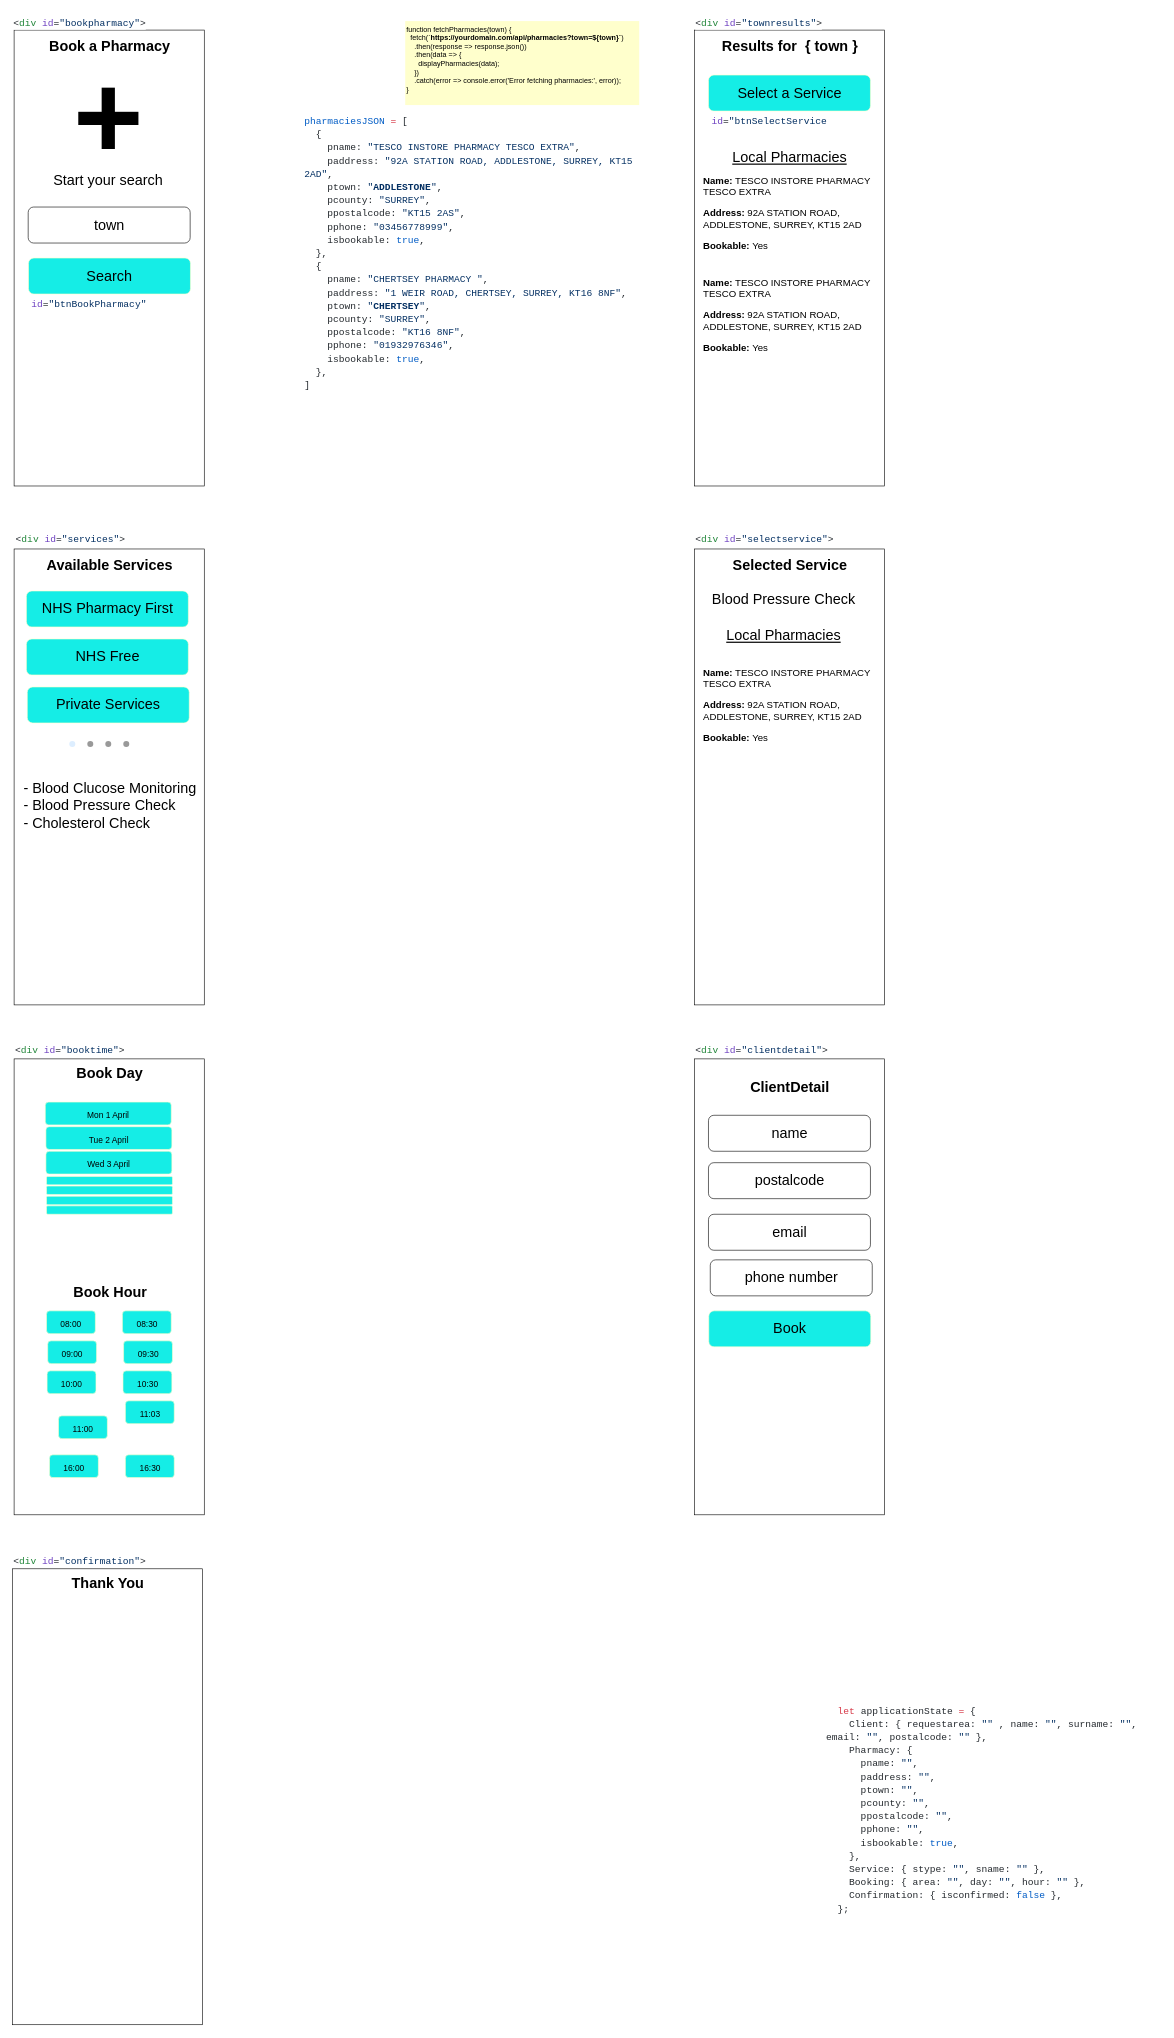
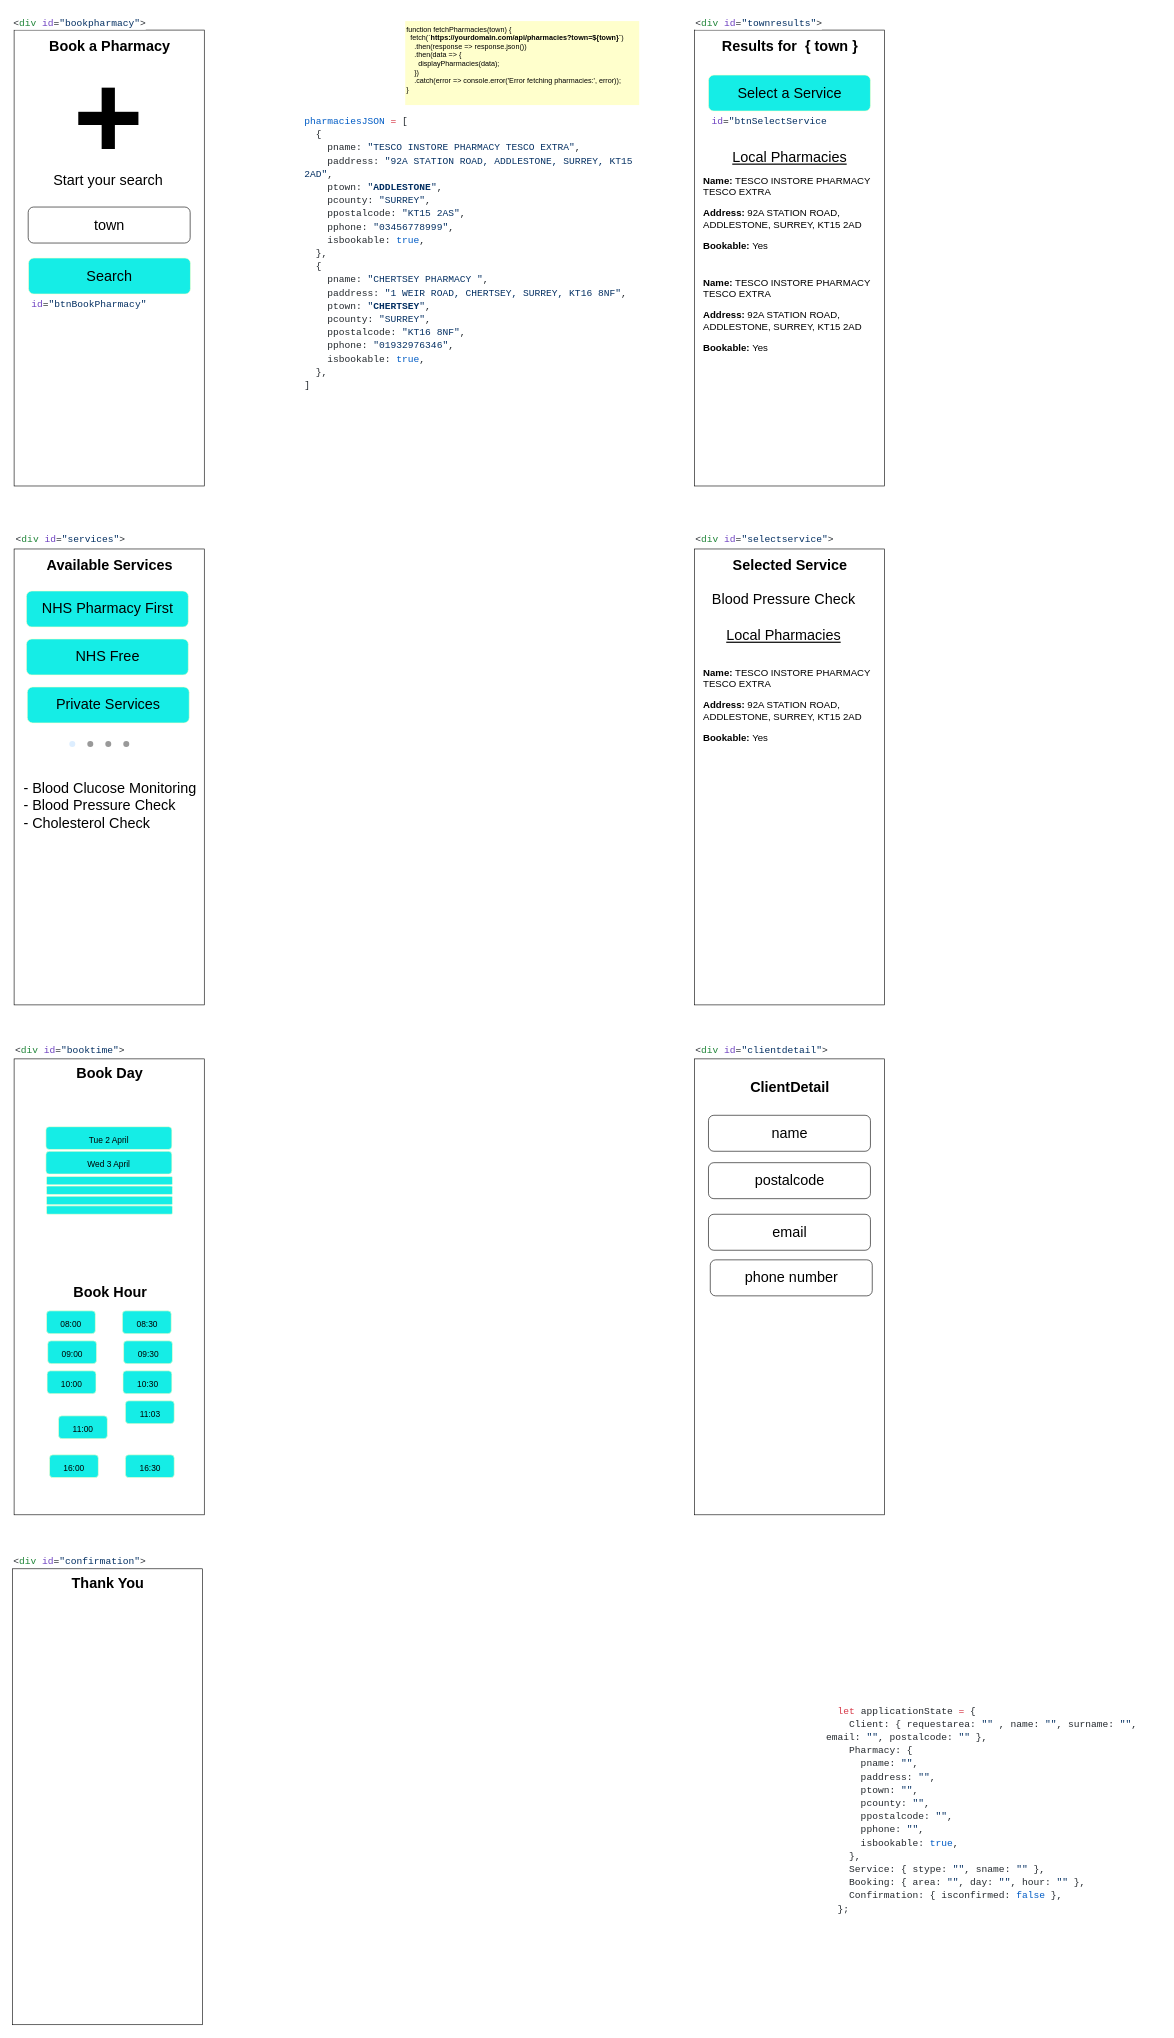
(108, 1113) -> none
(790, 1329) -> none
